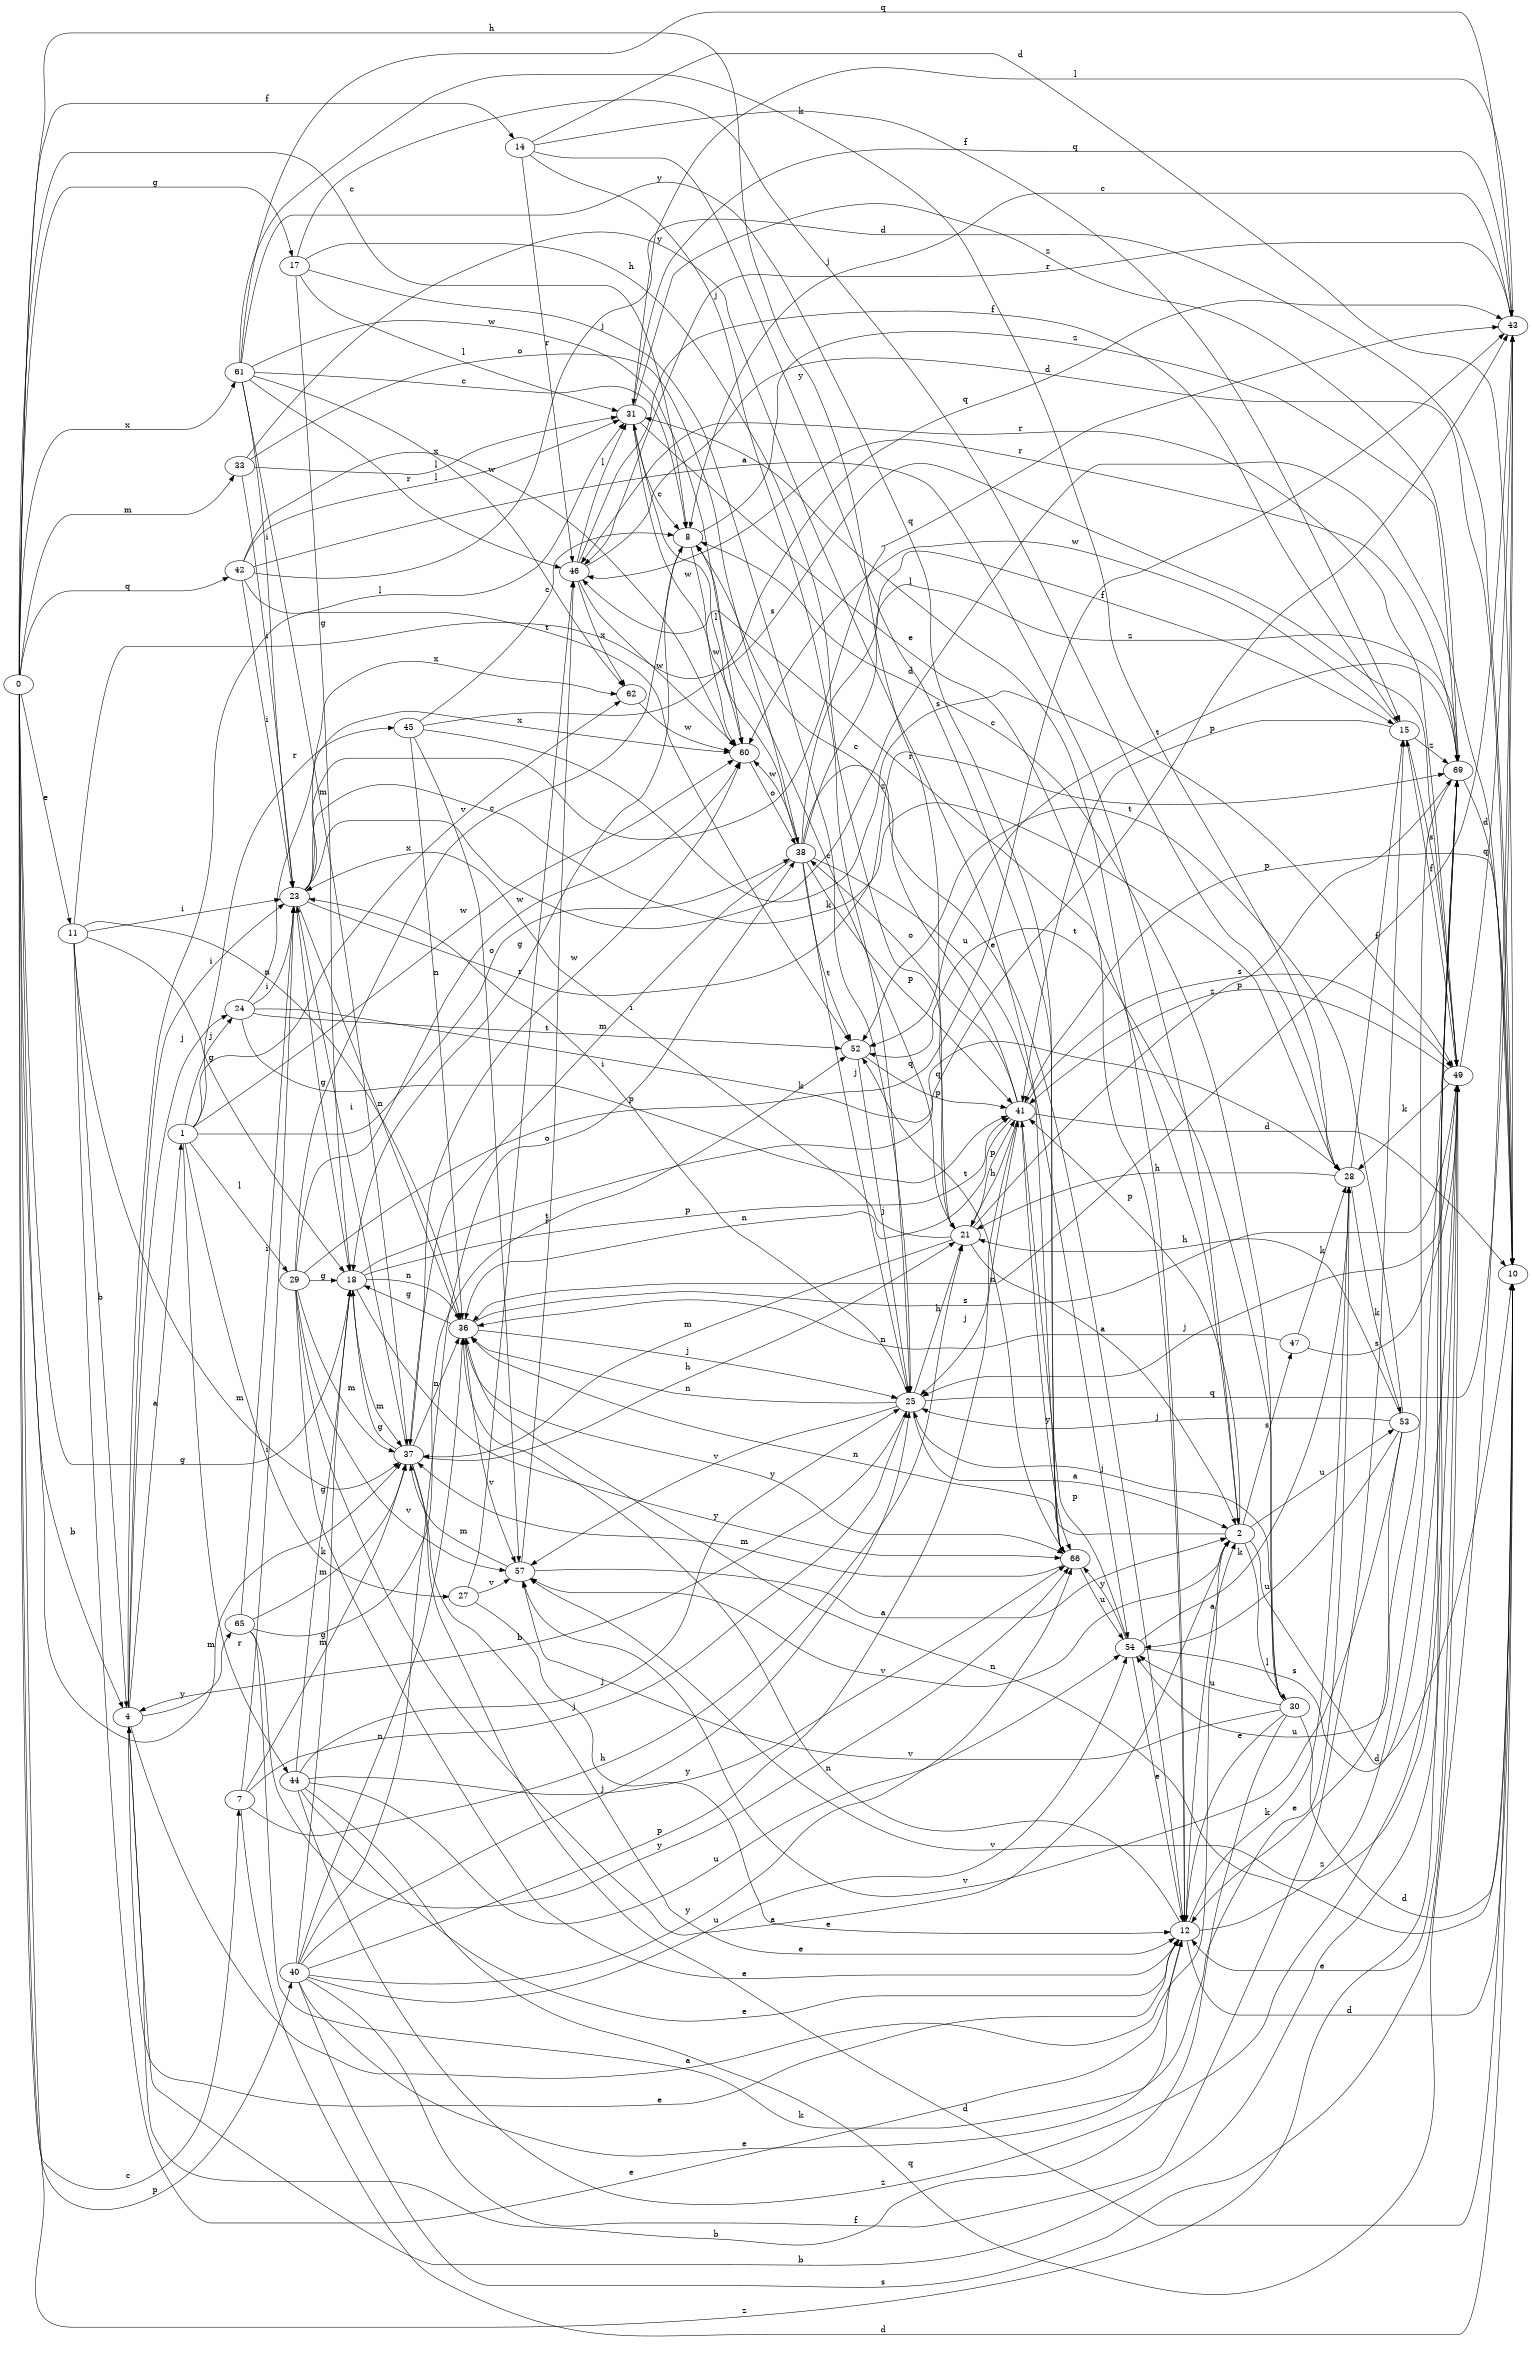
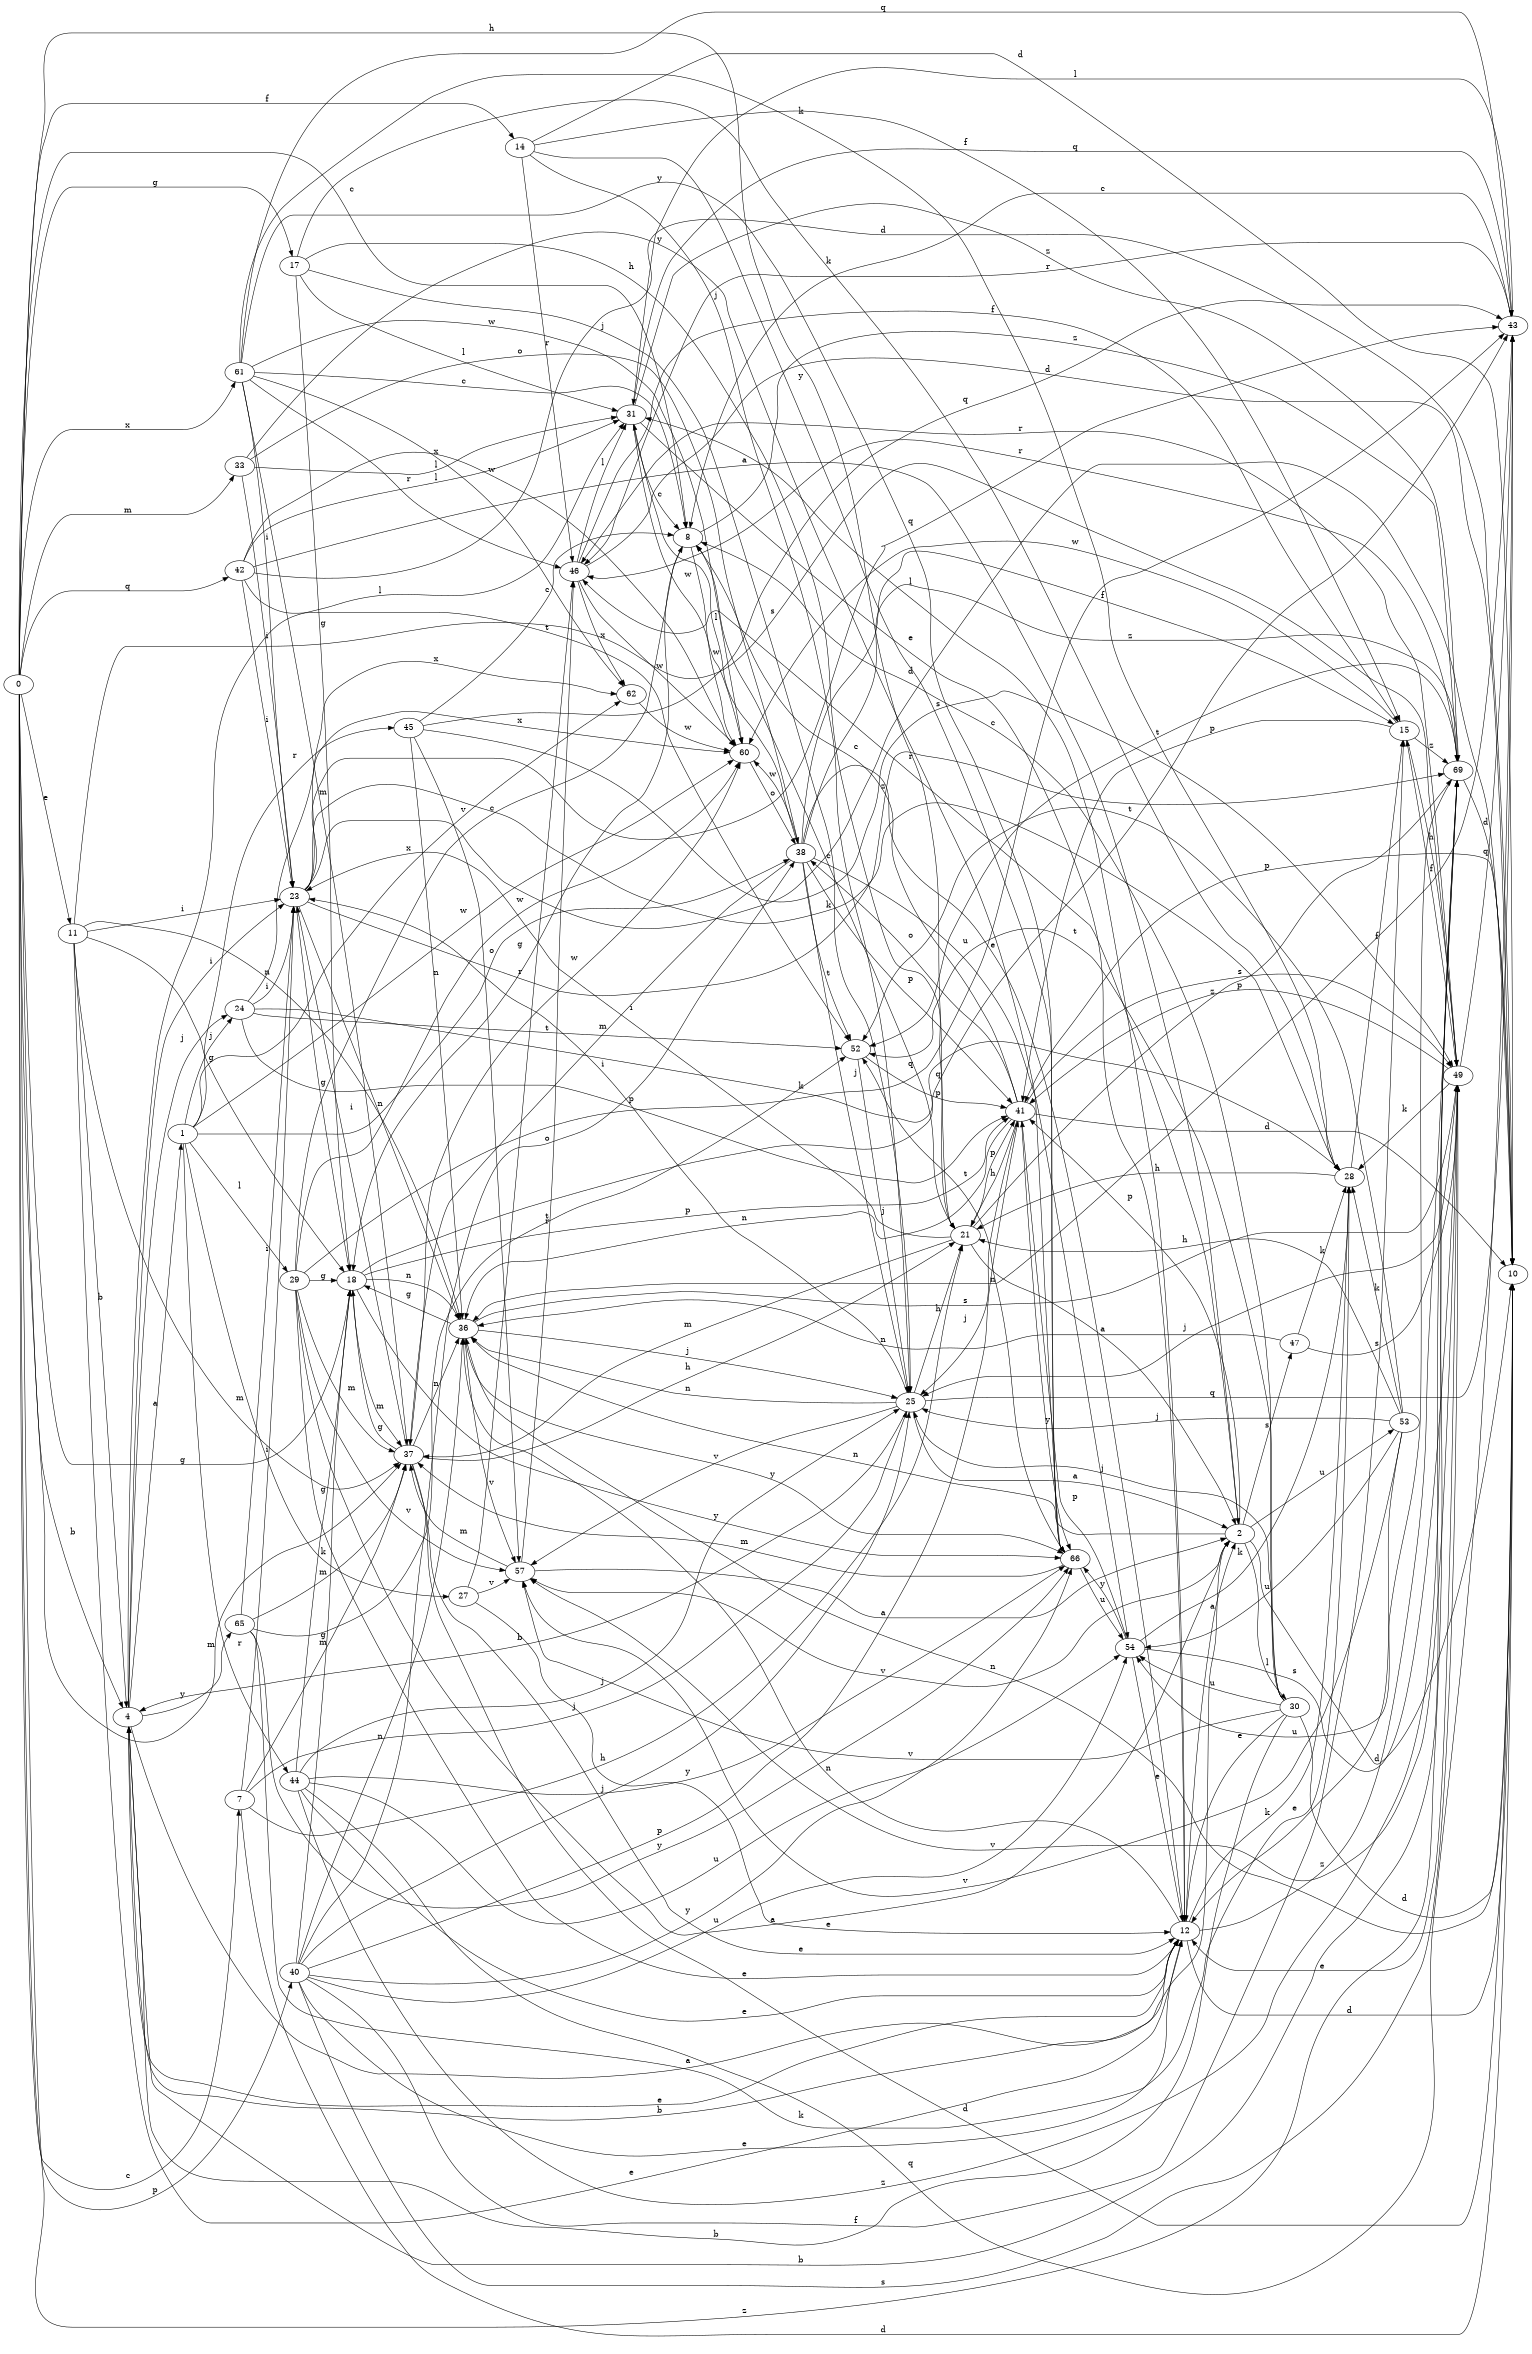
(828, 261) -> (828, 261)
(1431, 837) -> (1431, 837)
(1370, 1299) -> (1378, 1303)
none -> (525, 2119)
